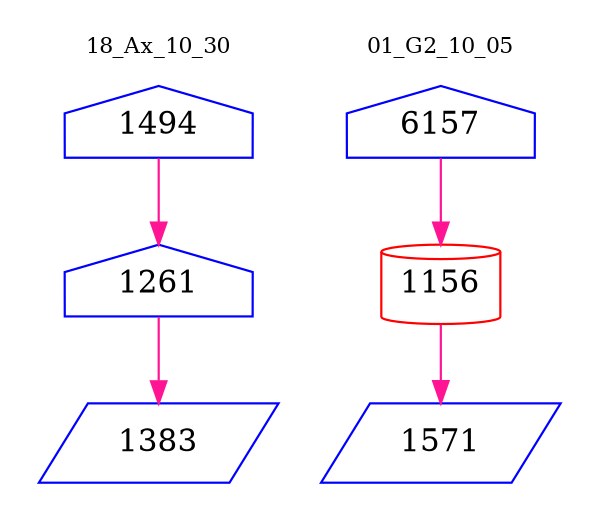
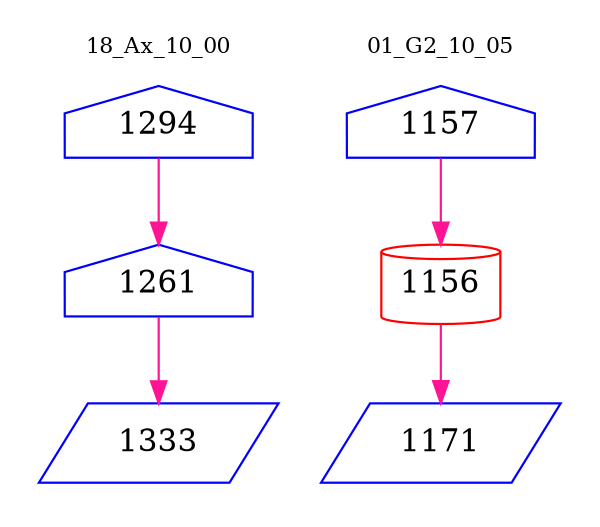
(159, 47) -> (159, 47)
(159, 126) -> (159, 126)
(441, 126) -> (441, 126)
(159, 443) -> (159, 443)
(441, 443) -> (441, 443)
